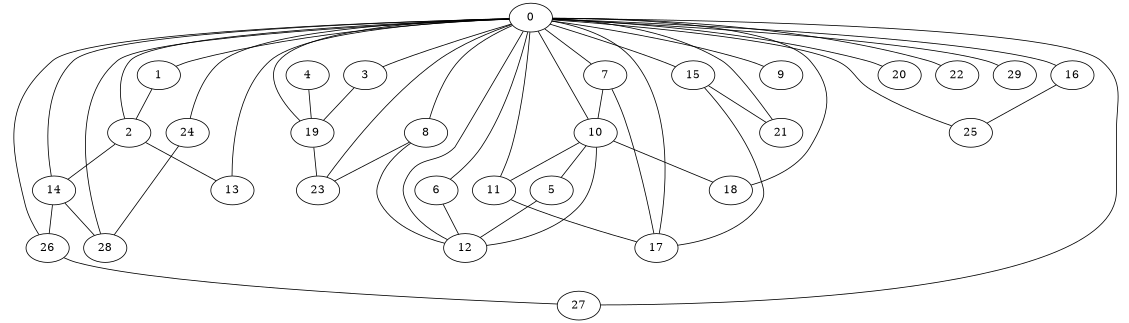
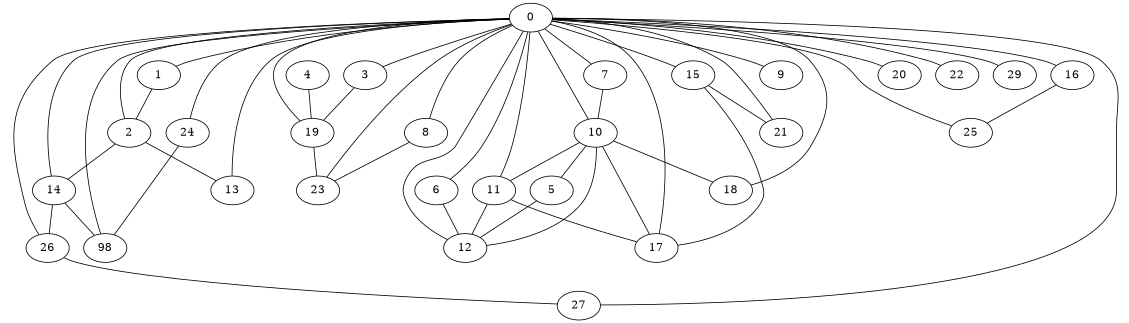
(637, 160) -> (626, 190)
(382, 205) -> (480, 219)
(105, 248) -> (105, 248)
